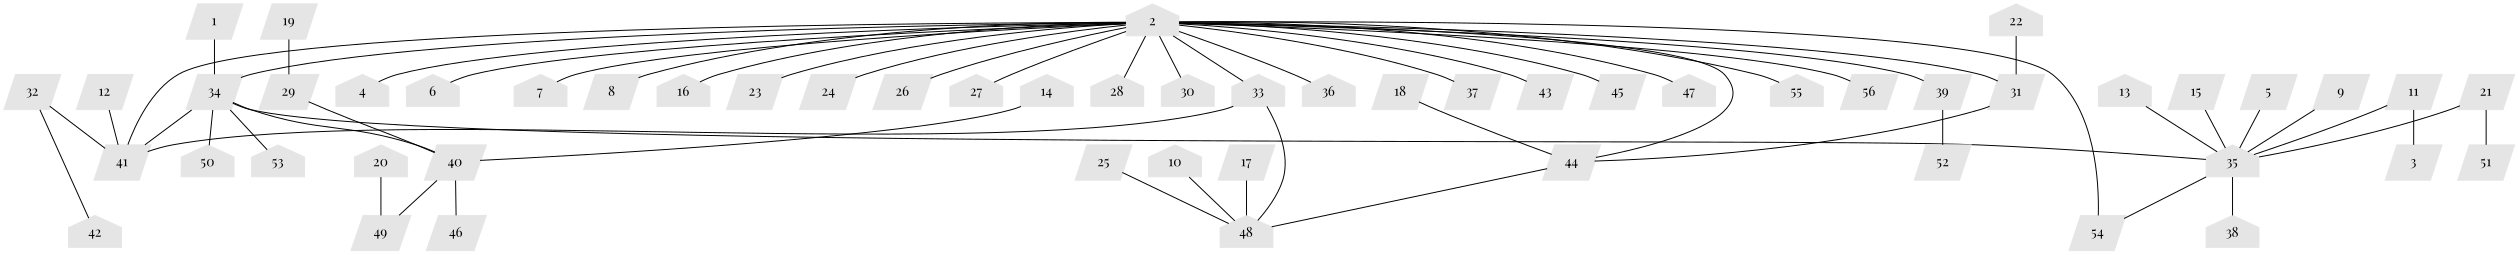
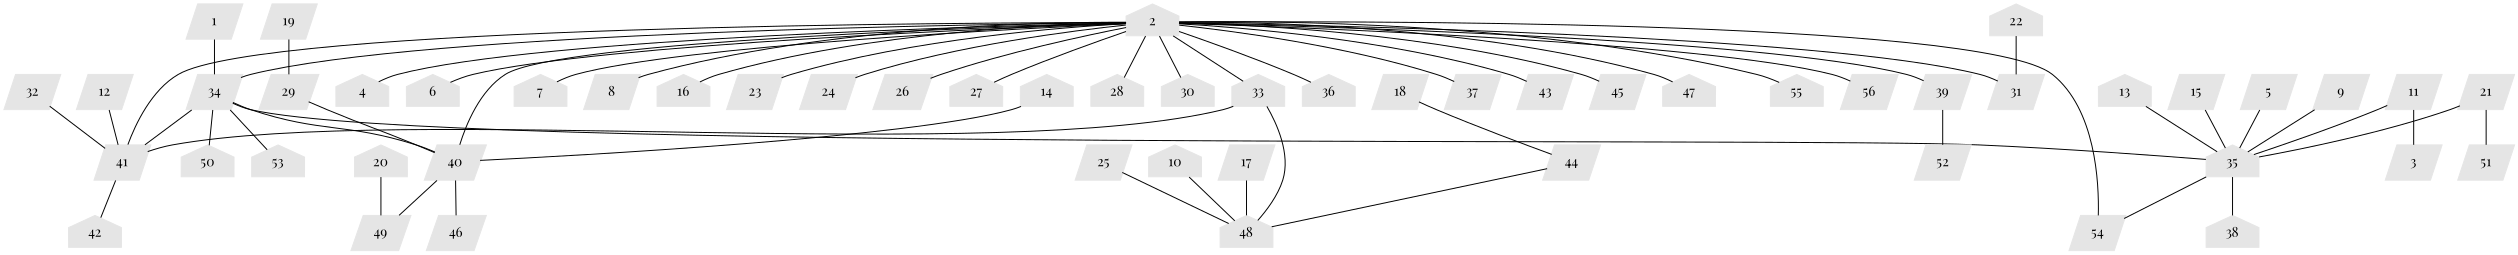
(1543, 39) -> (772, 39)
(1764, 149) -> none
(64, 164) -> (108, 199)
